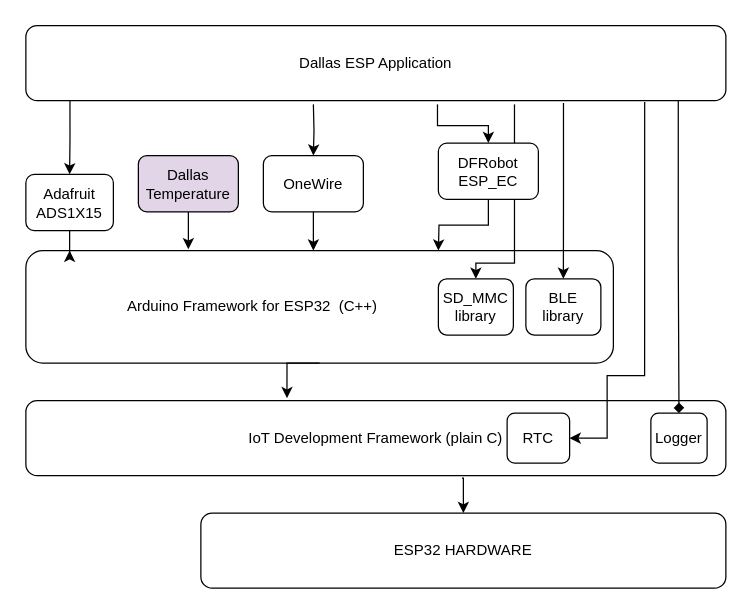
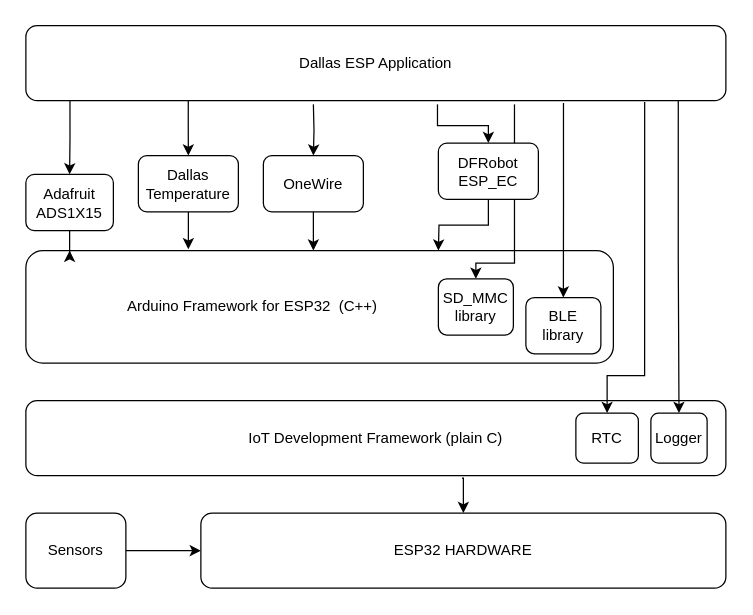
none -> (188, 124)
(188, 184) -> (188, 184)
(563, 307) -> (563, 326)
(287, 375) -> none
(679, 402) -> (679, 403)
(538, 438) -> (607, 438)
none -> (76, 551)
none -> (160, 551)
